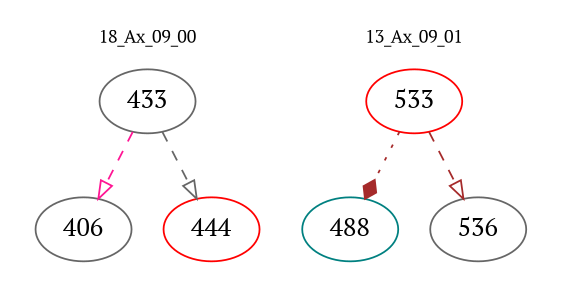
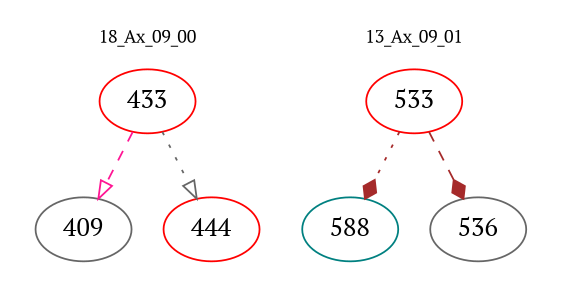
(148, 101) -> (148, 101)
(175, 157) -> (175, 157)
(442, 157) -> (441, 156)
(84, 229) -> (84, 229)
(350, 229) -> (350, 229)
